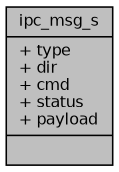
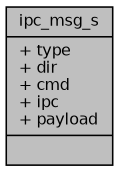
(52, 103) -> (39, 103)
